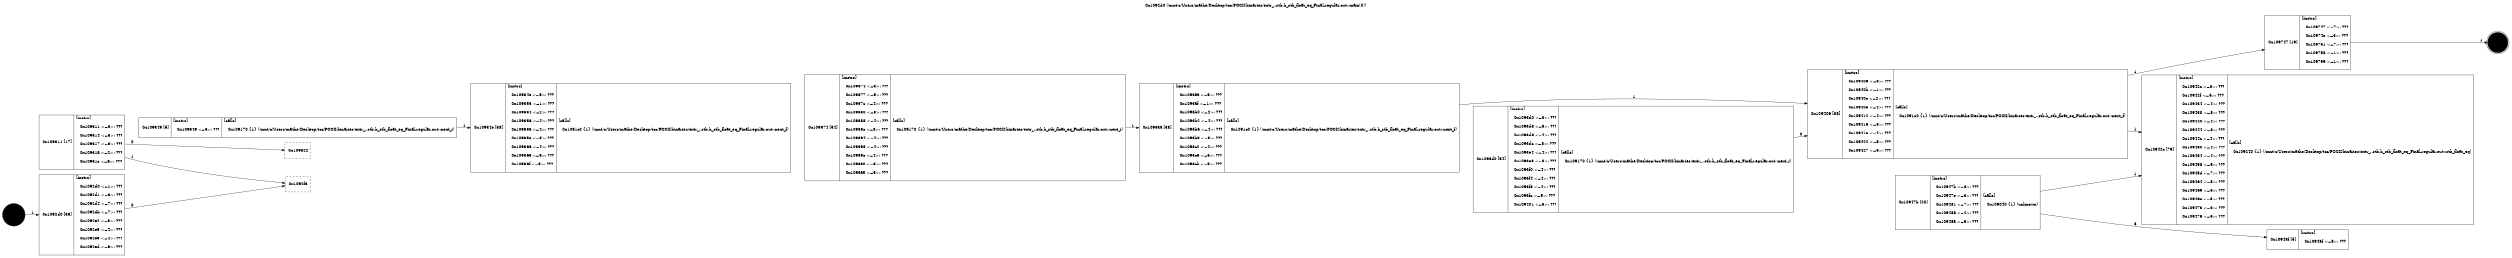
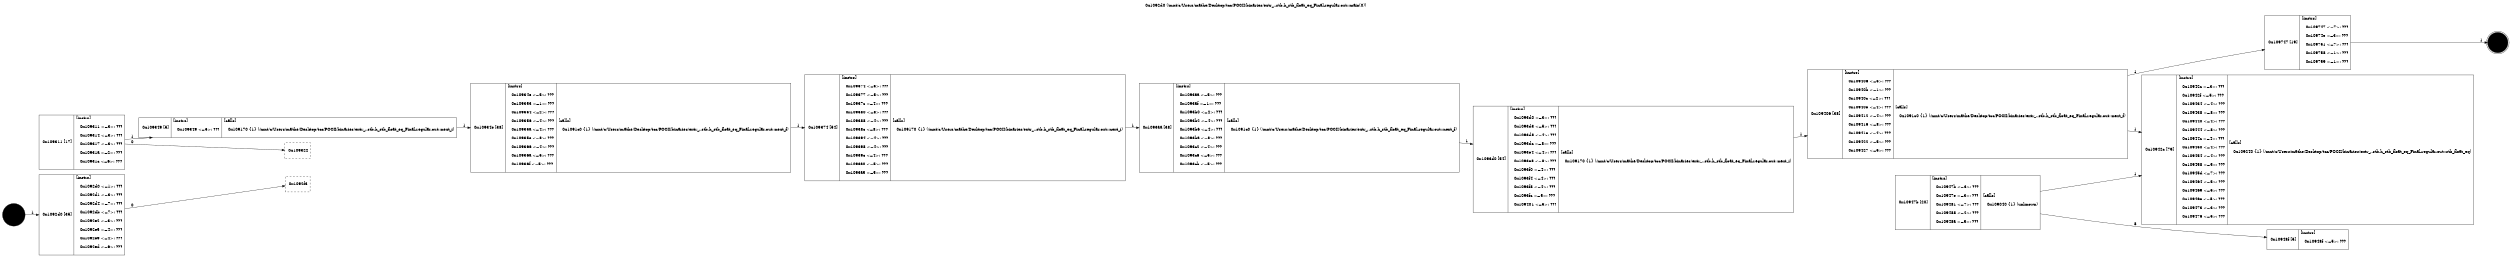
(1632, 99) -> (1465, 143)
none -> (796, 128)
(1801, 135) -> (1801, 135)
(203, 173) -> (137, 139)
